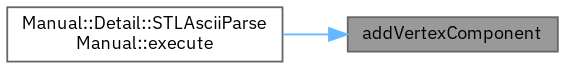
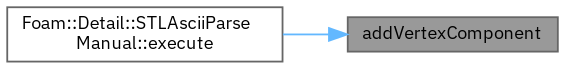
(145, 34) -> (145, 34)
